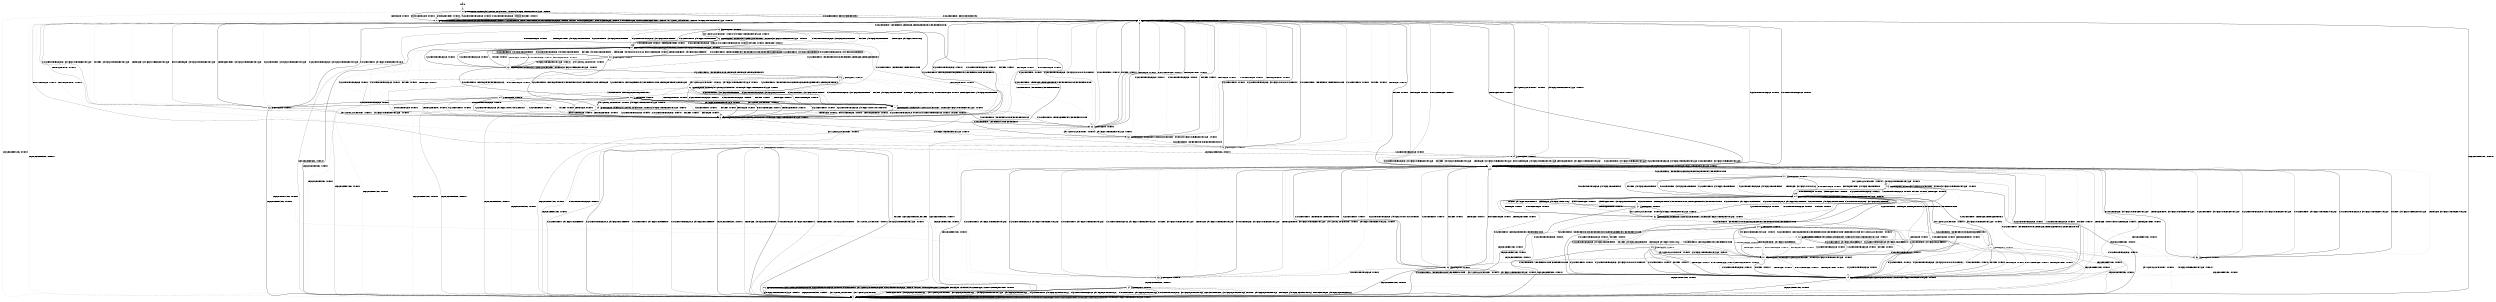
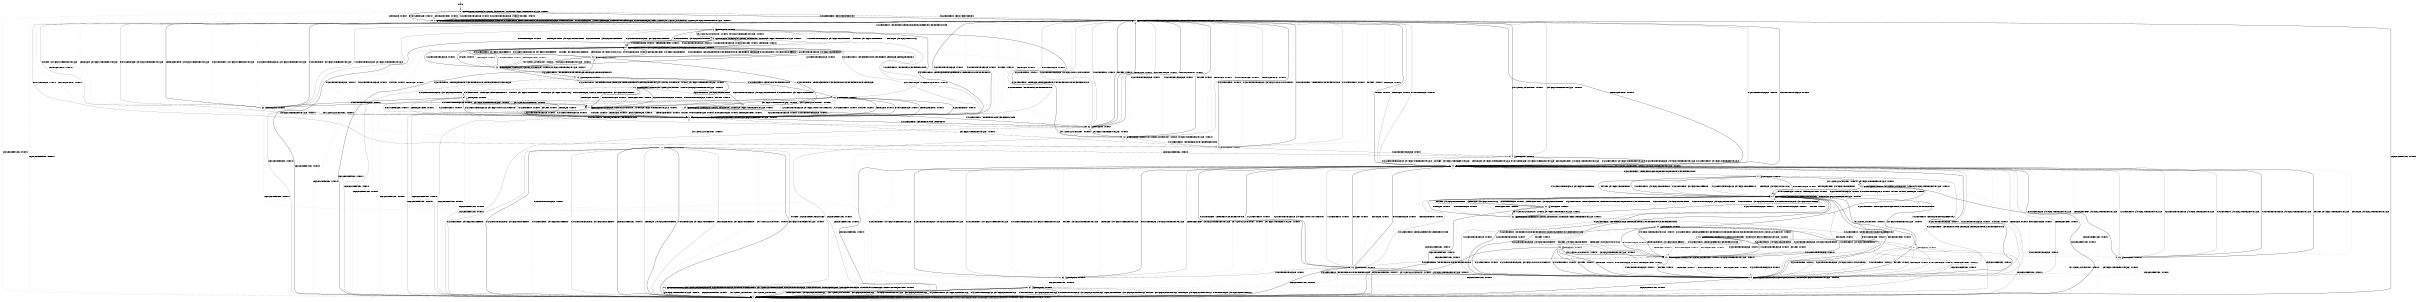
(286, 197) -> (277, 197)
(467, 296) -> (340, 277)
